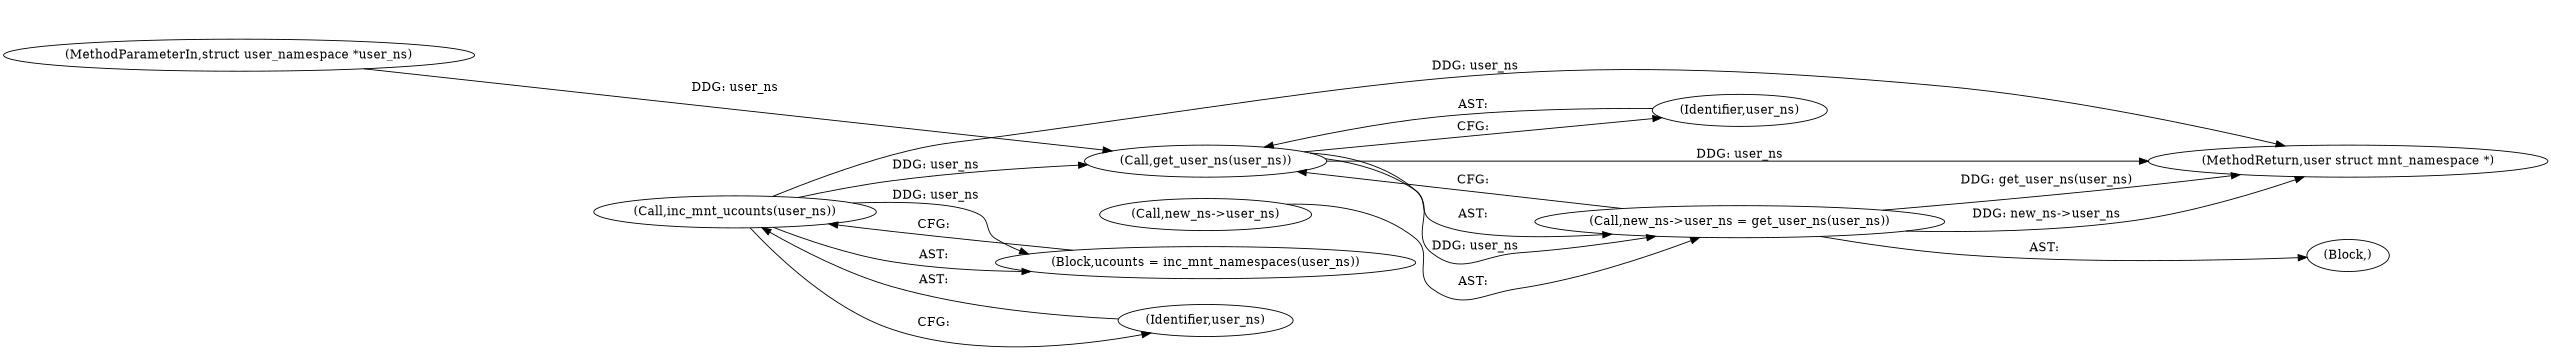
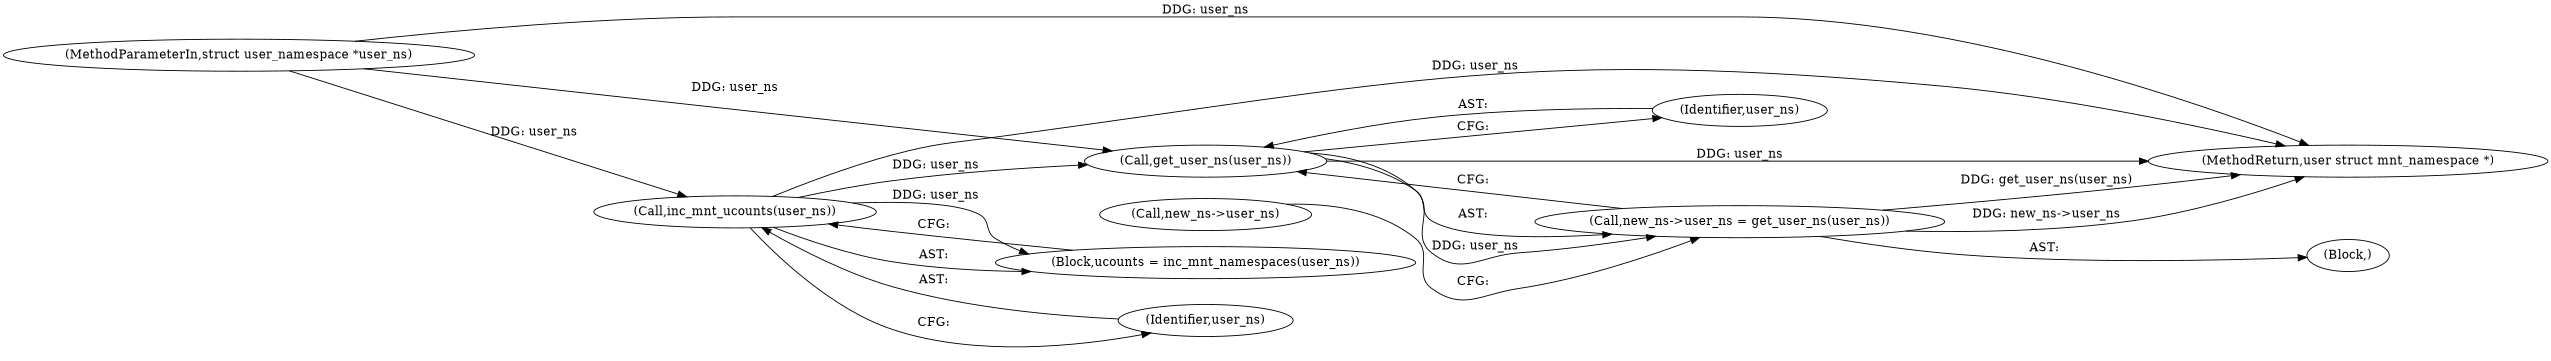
none -> (1335, 17)
none -> (484, 132)
(1475, 282) -> (1475, 282)
